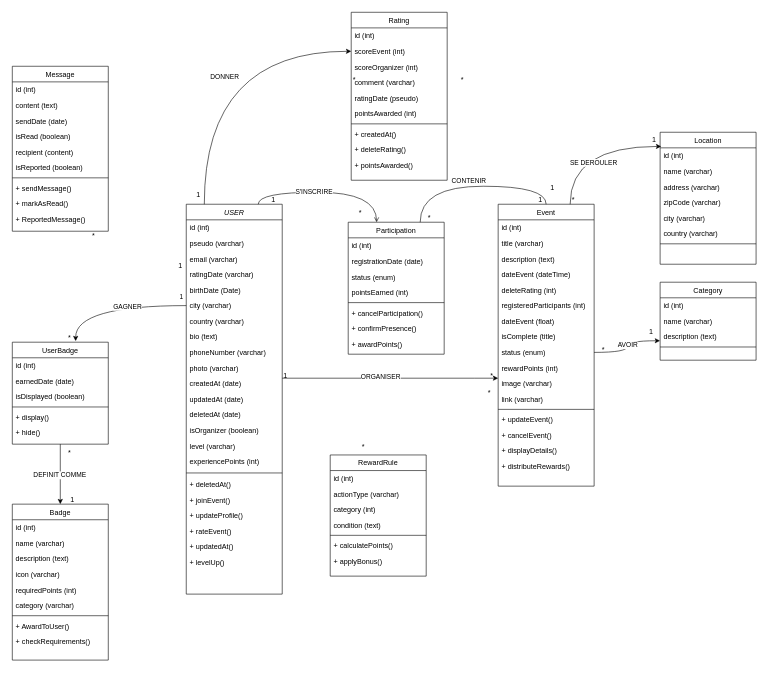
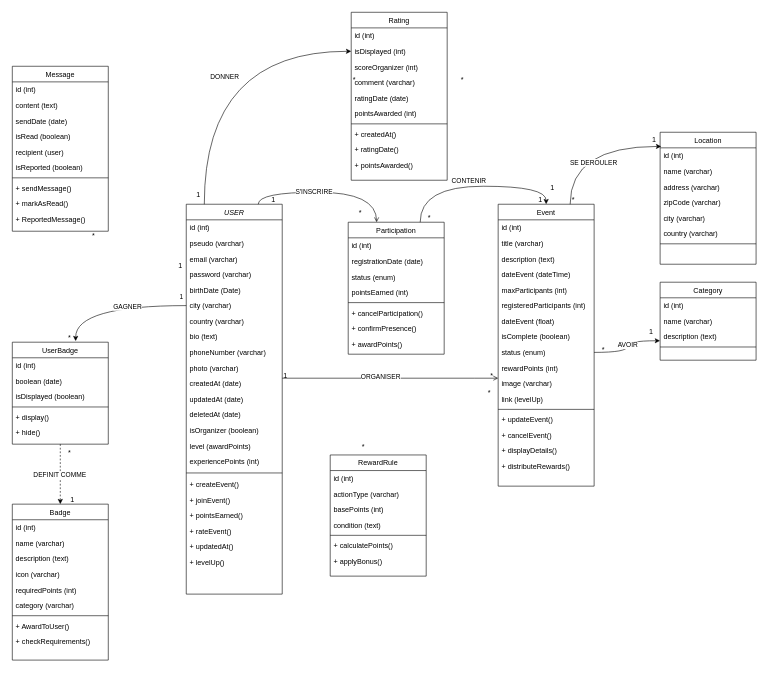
(385, 52) -> (384, 52)
(391, 98) -> (387, 98)
(384, 150) -> (381, 150)
(51, 152) -> (45, 152)
(538, 194) -> (537, 192)
(228, 275) -> (225, 275)
(534, 290) -> (540, 290)
(533, 337) -> (538, 337)
(492, 378) -> (493, 378)
(49, 382) -> (42, 382)
(527, 400) -> (525, 400)
(217, 446) -> (224, 446)
(60, 470) -> (60, 470)
(214, 485) -> (219, 485)
(360, 510) -> (363, 510)
(221, 516) -> (220, 516)
